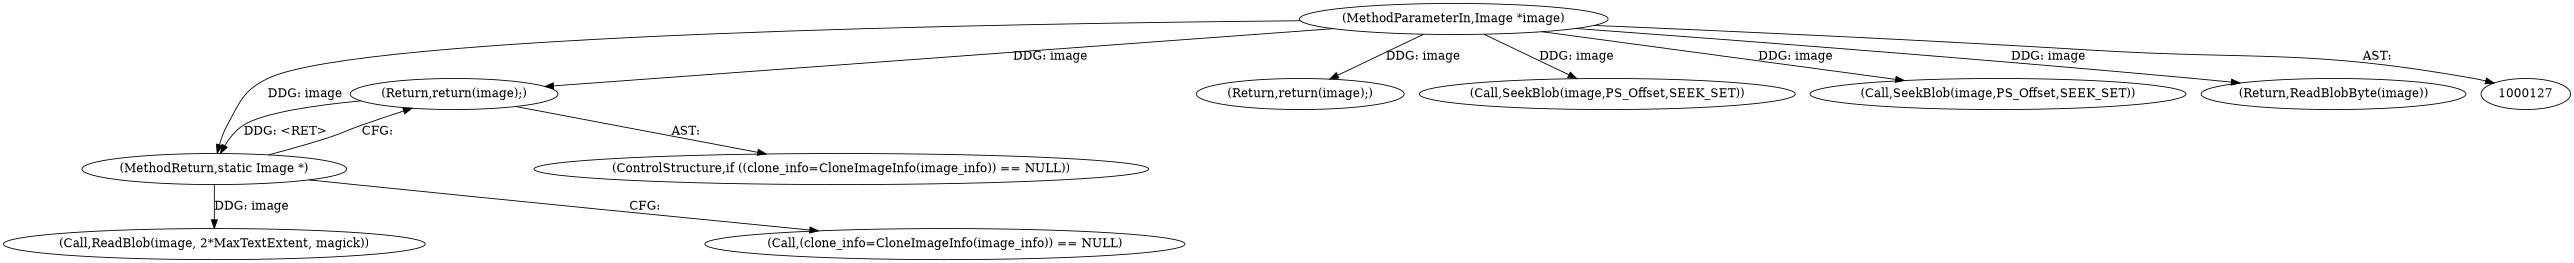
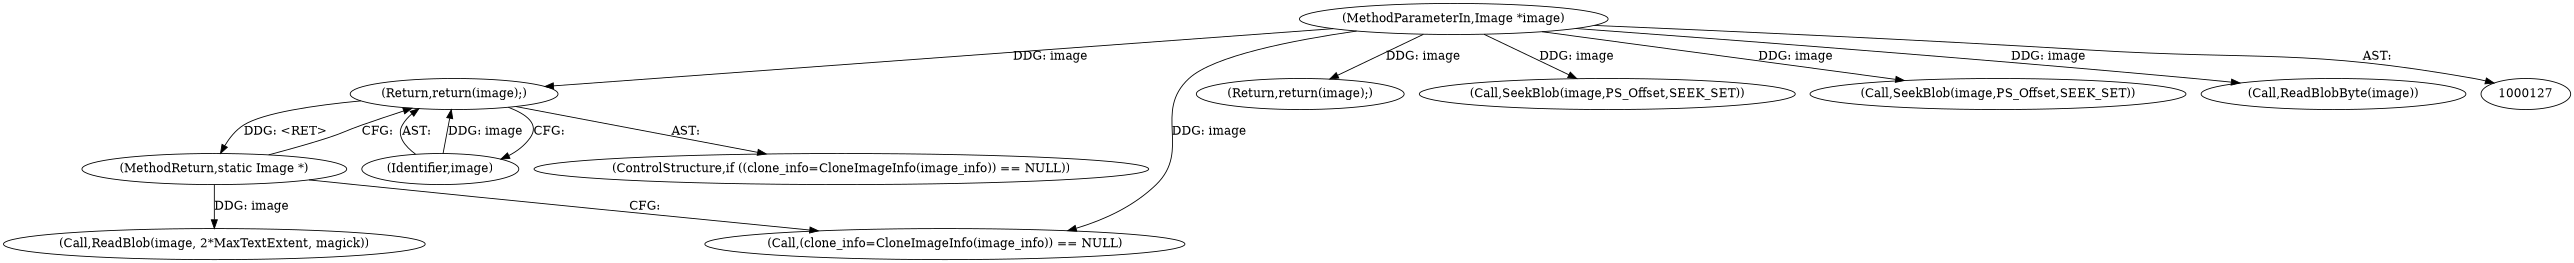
(740, 33) -> (1179, 91)
(2333, 94) -> (2333, 94)
none -> (440, 169)
